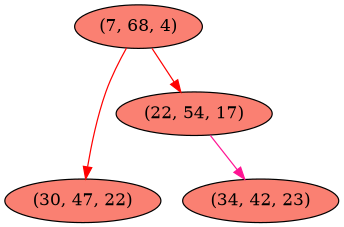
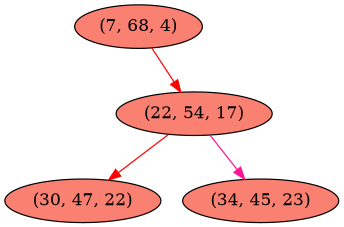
(101, 106) -> (143, 154)
(261, 201) -> (261, 201)
